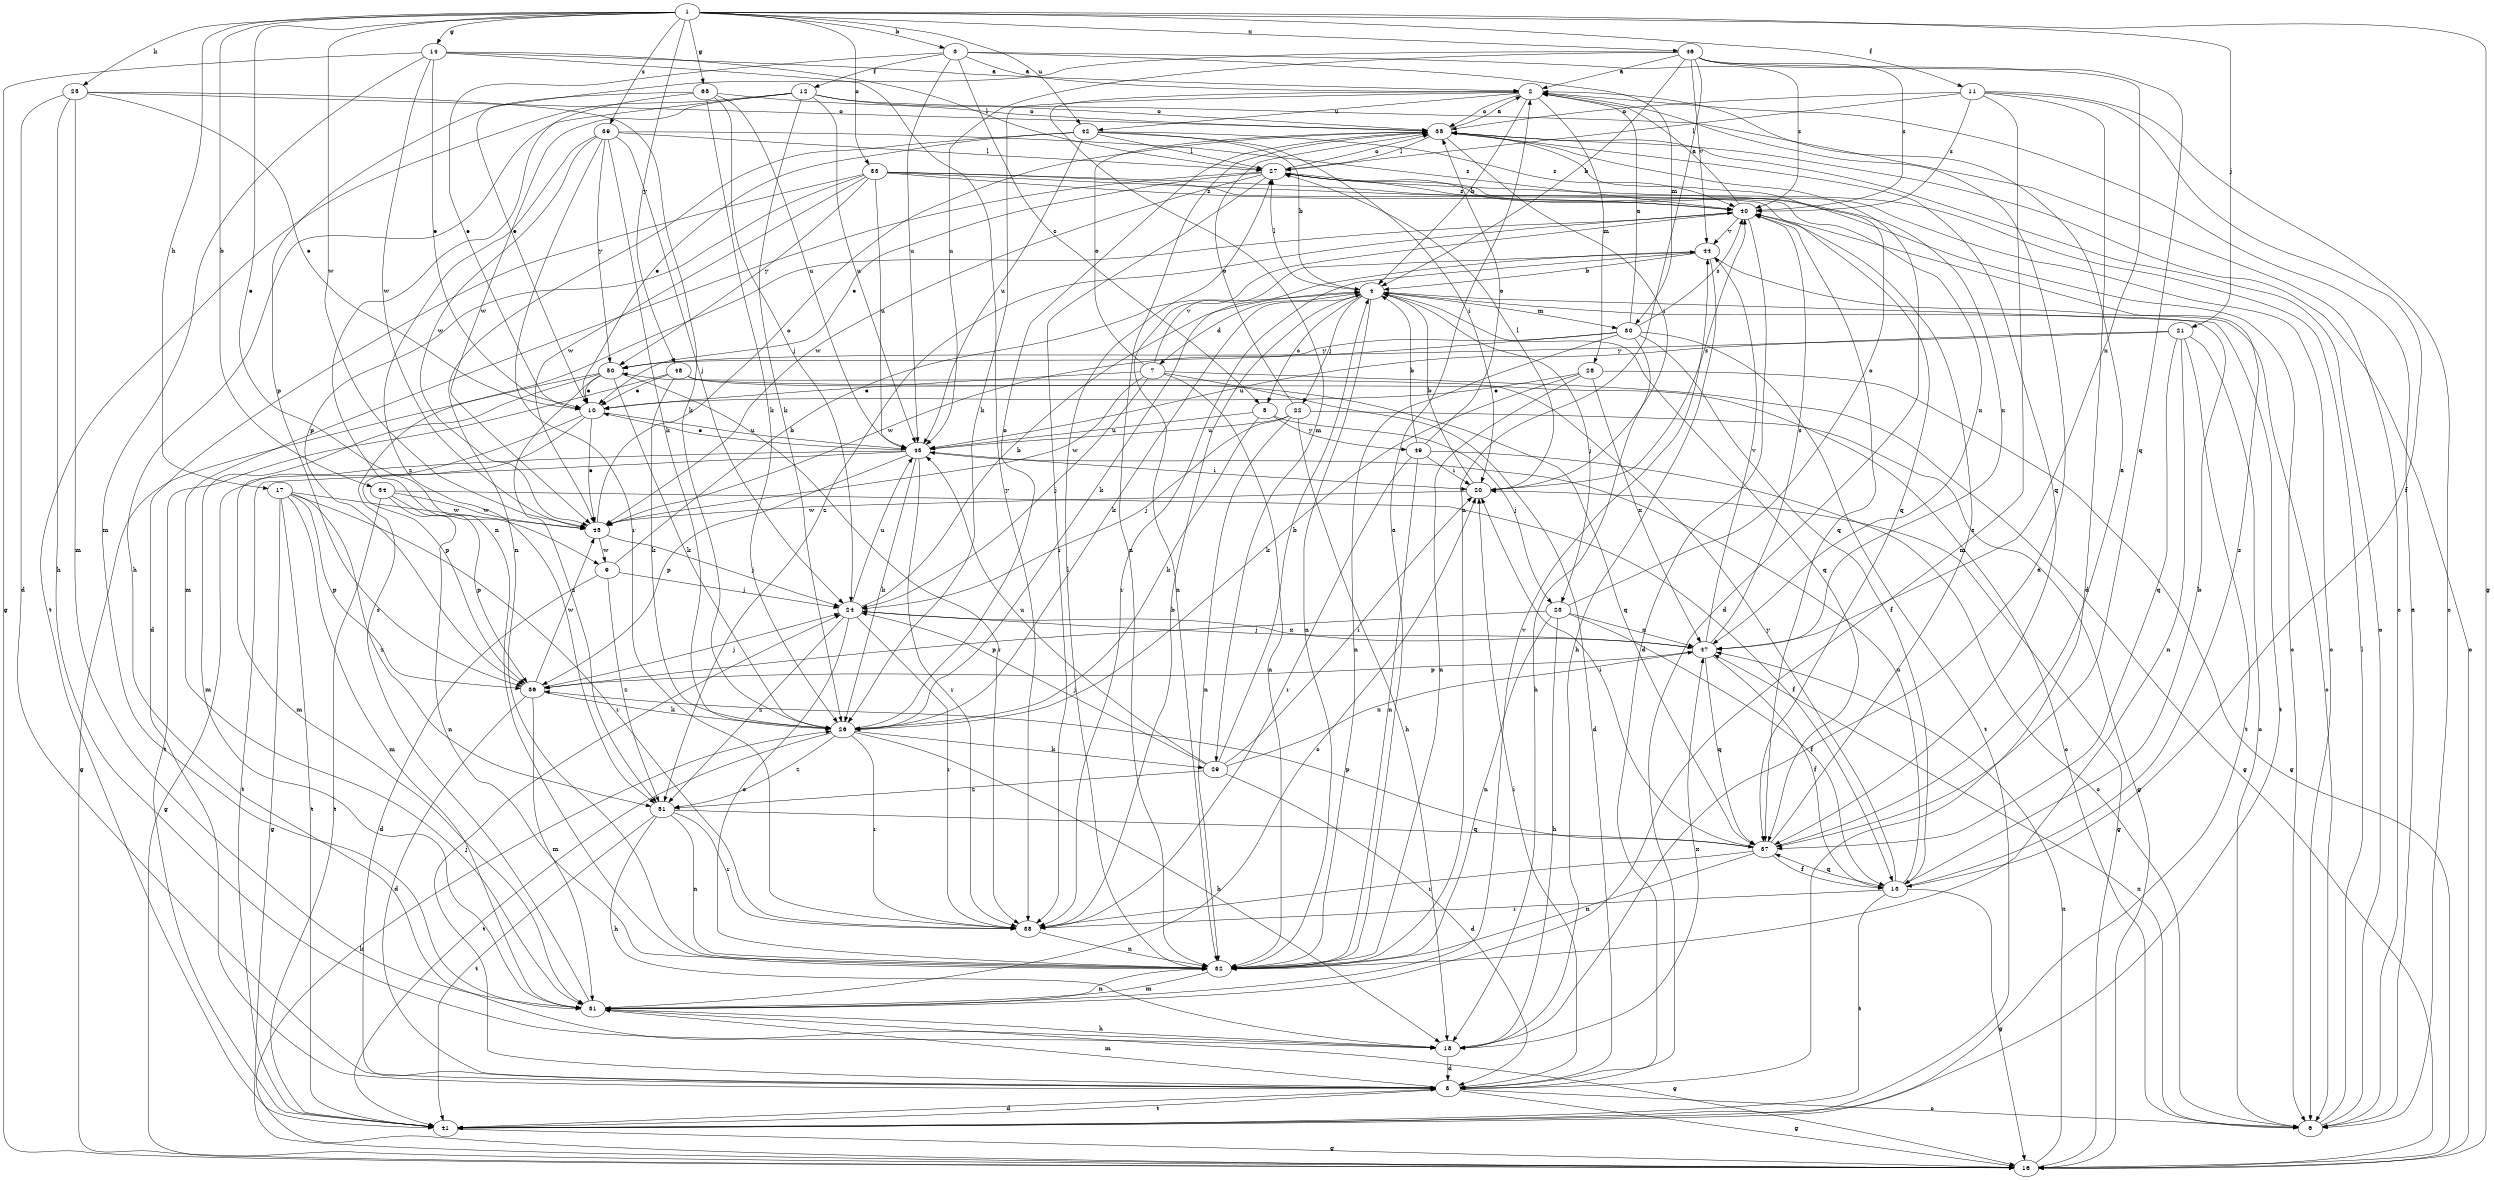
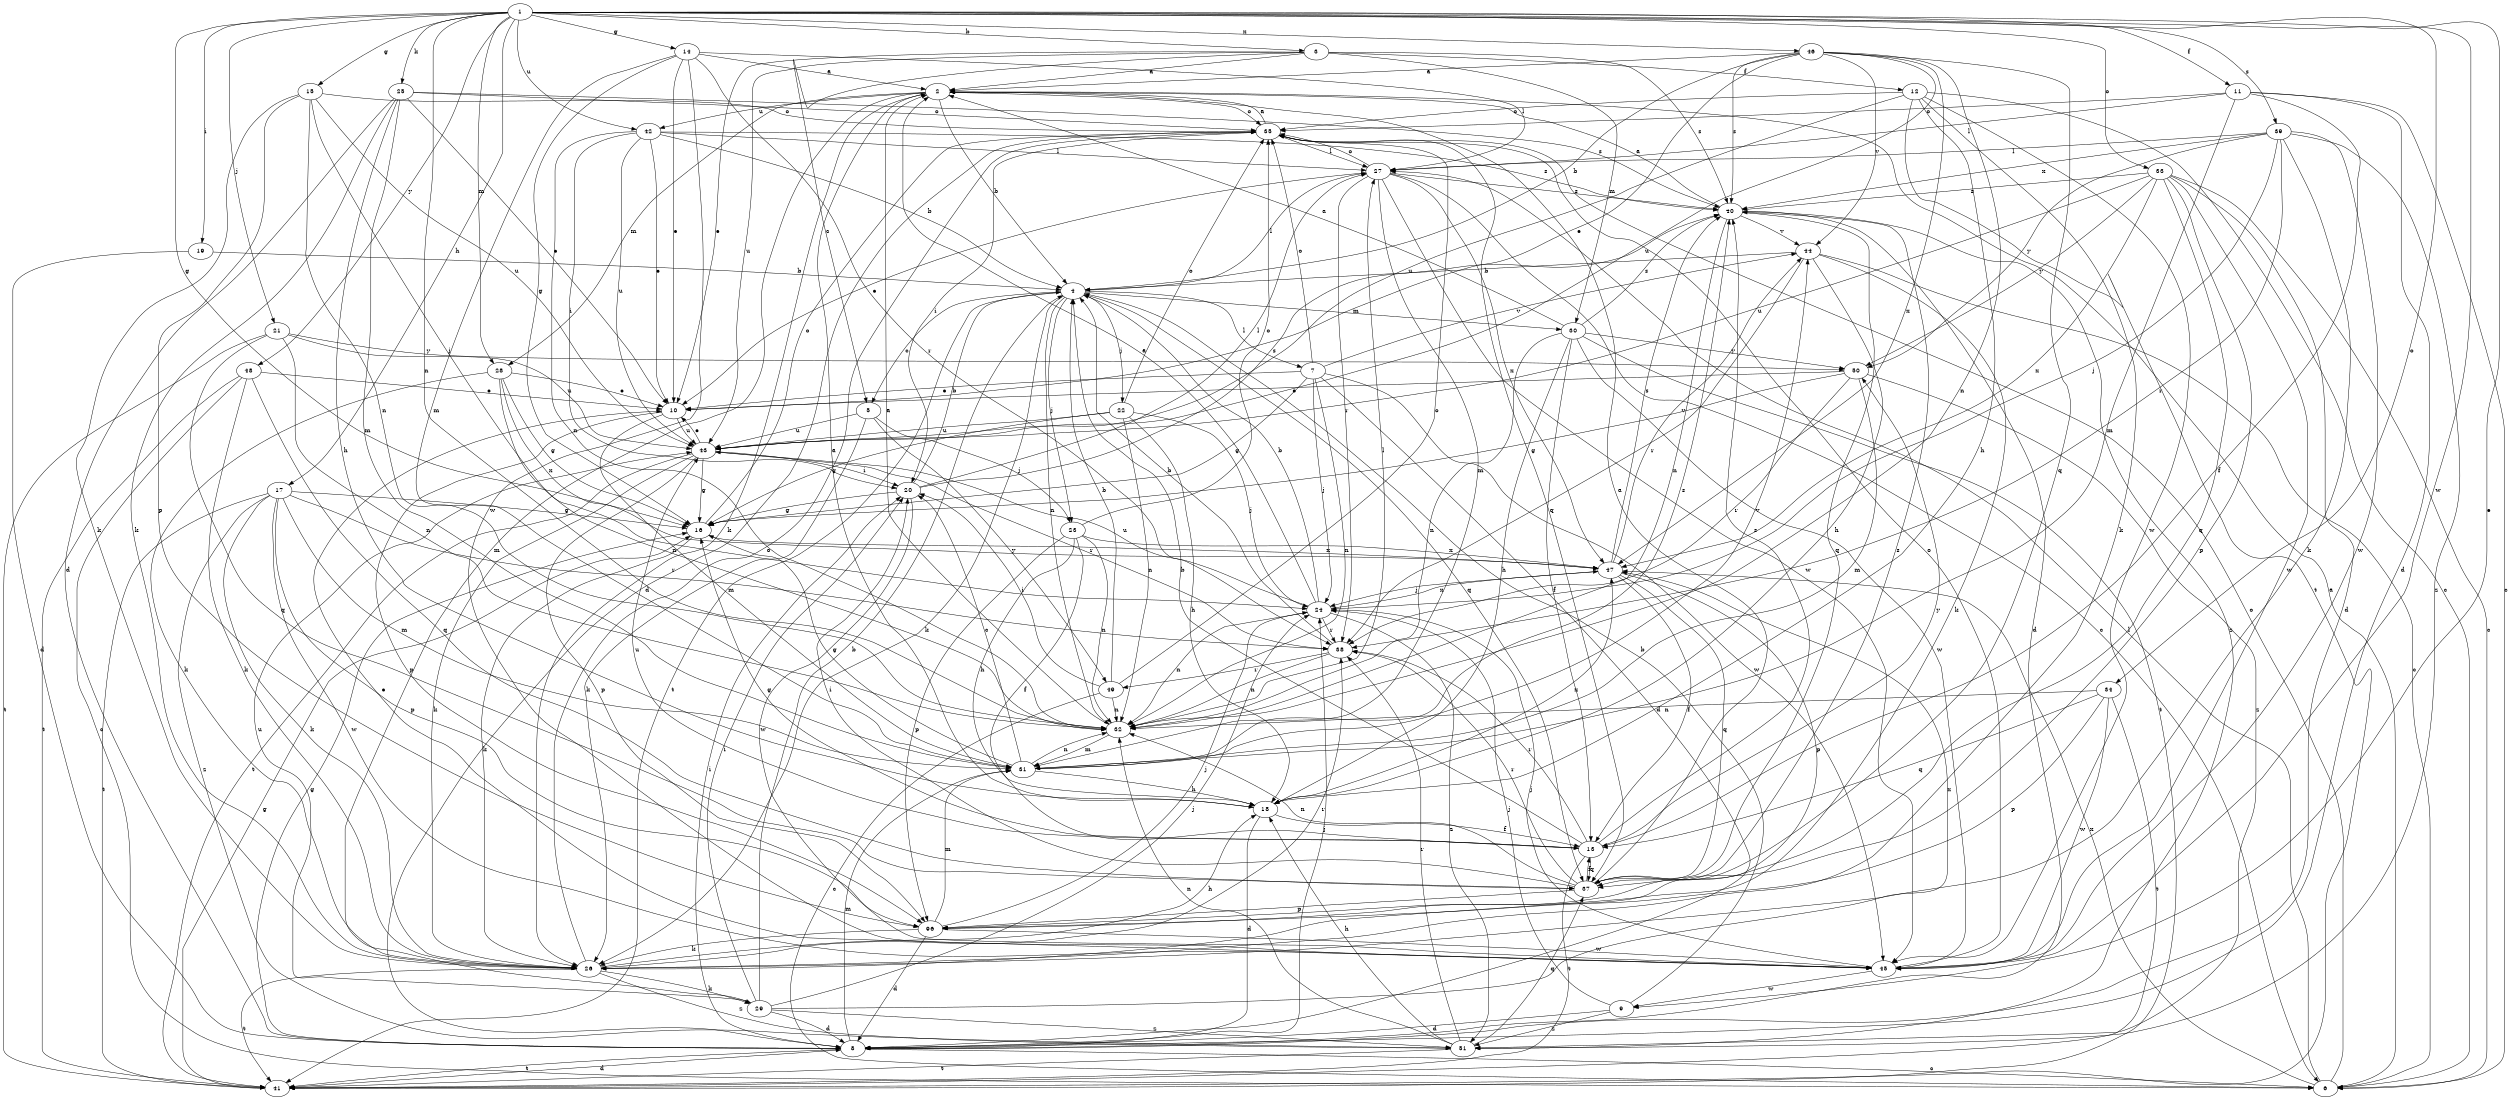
(705, 92) -> (310, 92)
(1468, 171) -> (2044, 171)
none -> (478, 185)
(1899, 199) -> (1071, 113)
none -> (201, 251)
(222, 251) -> (2412, 351)
none -> (1103, 330)
(1219, 331) -> (1244, 331)
(1124, 439) -> (522, 491)
(589, 471) -> (819, 938)
(1008, 490) -> (930, 351)
(696, 573) -> (358, 775)
(2012, 626) -> (804, 504)
(533, 690) -> (930, 929)
(1794, 690) -> (1921, 770)
(1263, 727) -> (1228, 671)
(2257, 743) -> none
(745, 789) -> (1179, 670)
none -> (1470, 828)
